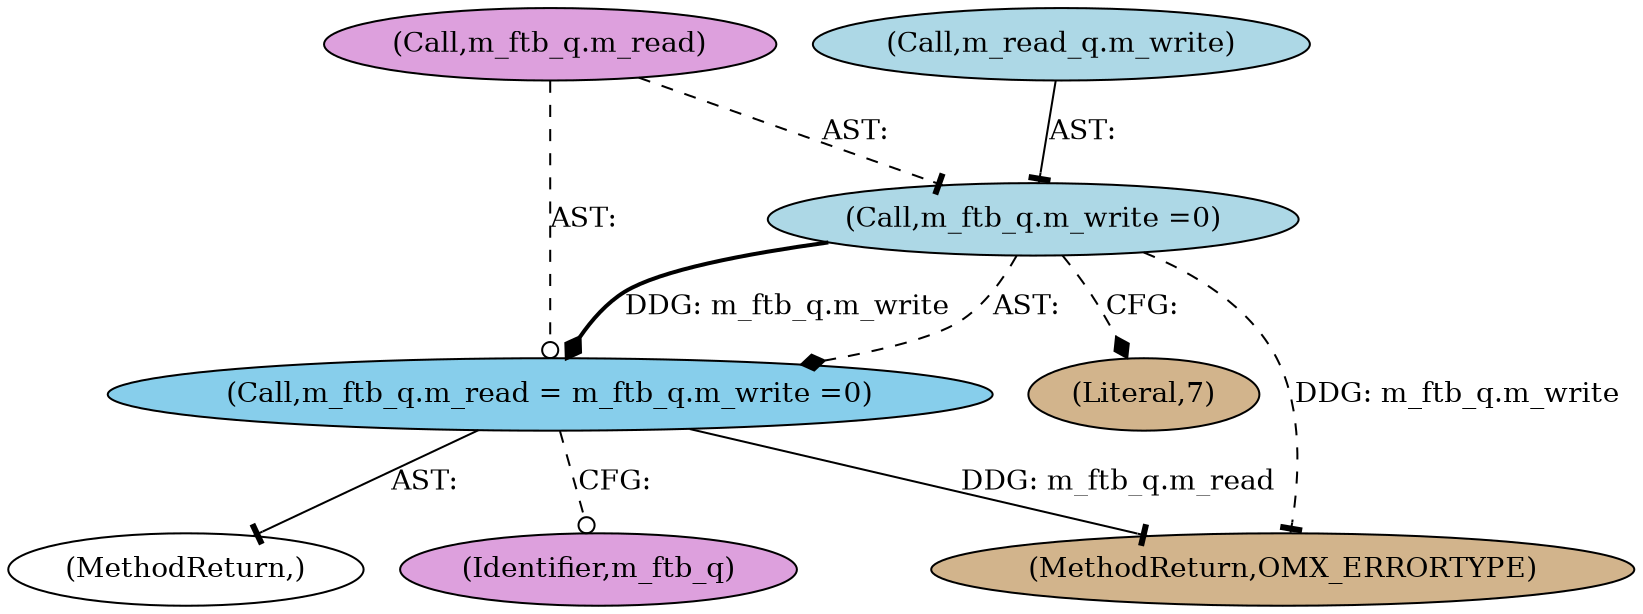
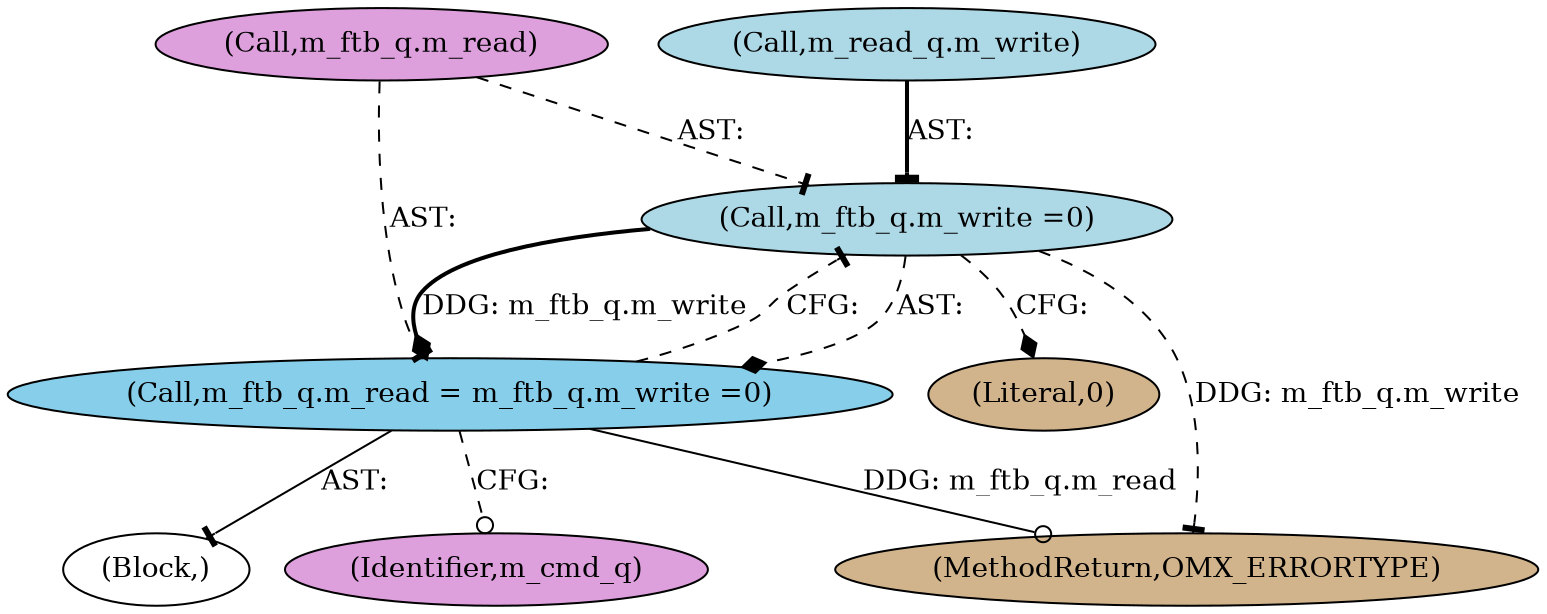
(1048, 127) -> (907, 127)
(550, 211) -> (384, 218)
none -> (743, 324)
(1144, 394) -> (1044, 394)
(914, 481) -> (812, 481)
(186, 570) -> (156, 570)
(598, 570) -> (496, 570)
